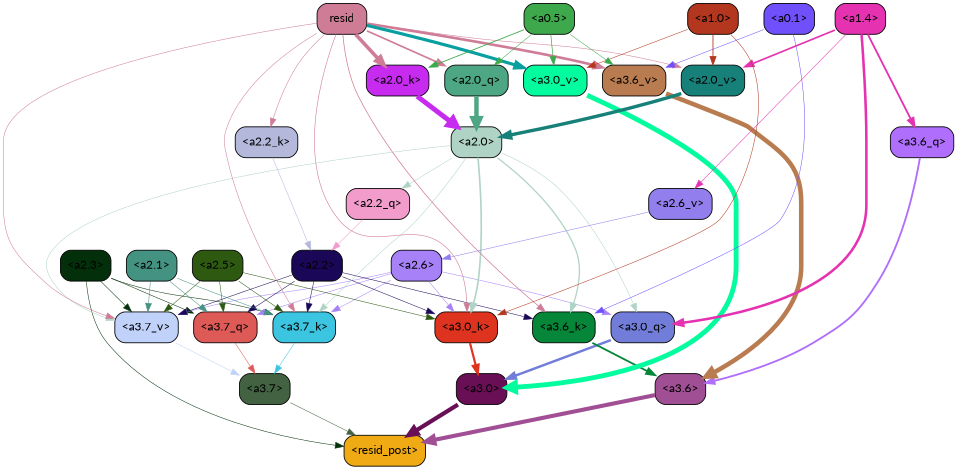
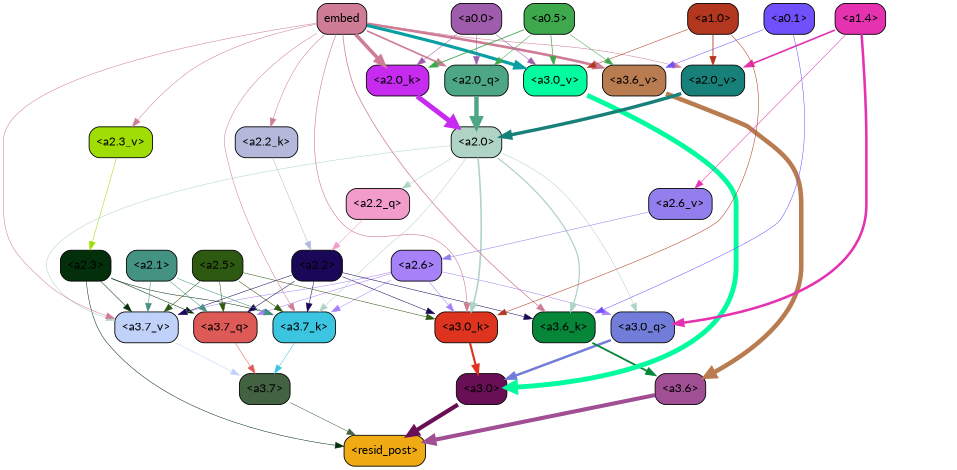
(342, 19) -> (342, 19)
none -> (476, 19)
none -> (121, 142)
(922, 142) -> none
